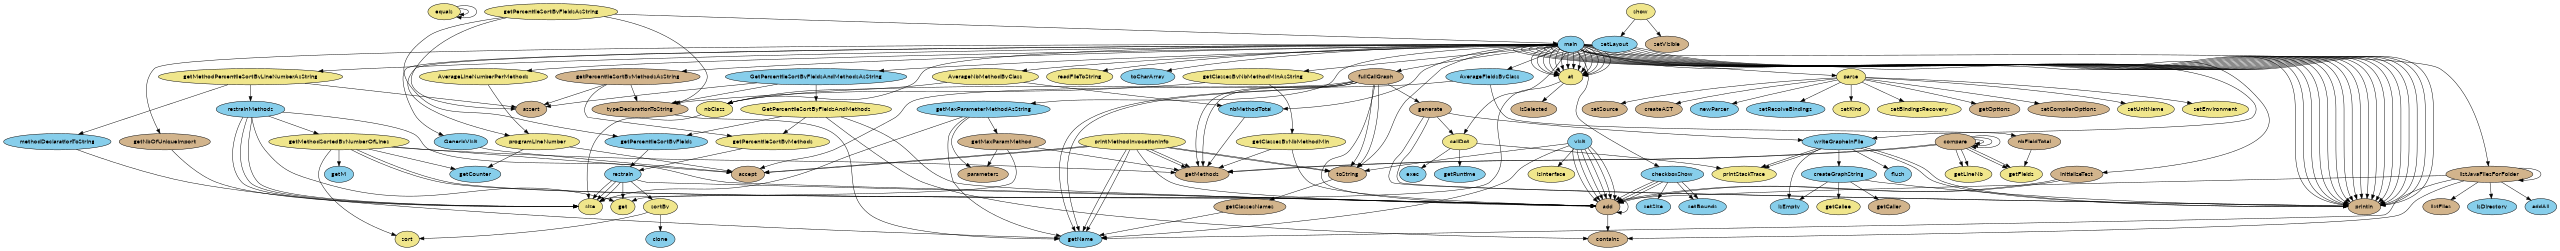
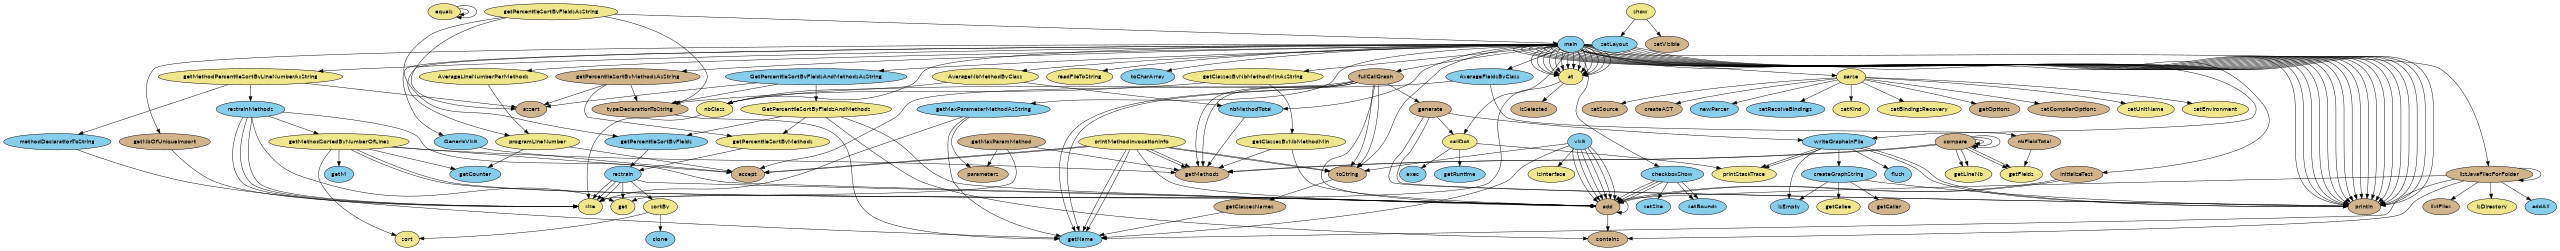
(991, 124) -> none
(2492, 207) -> (2492, 207)
